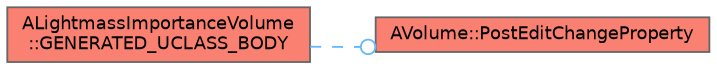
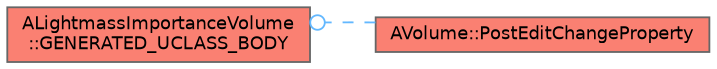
(335, 47) -> (350, 22)
